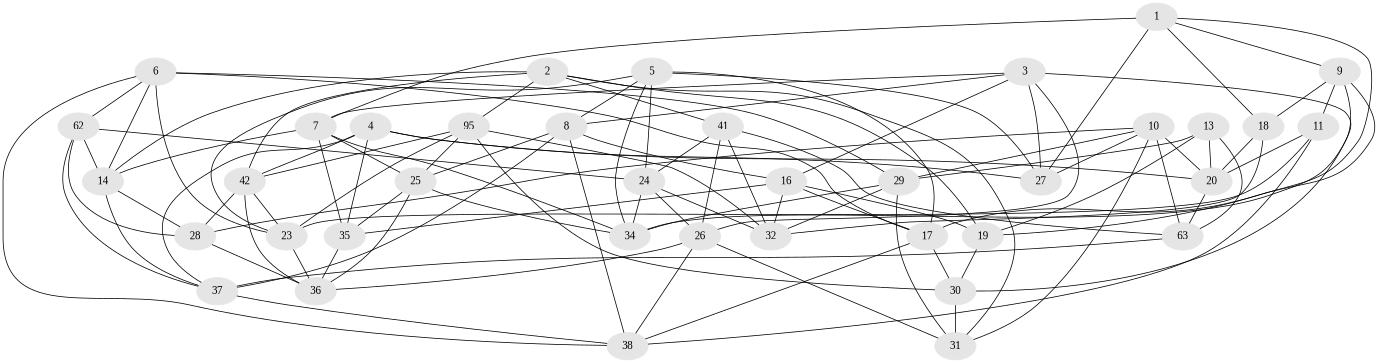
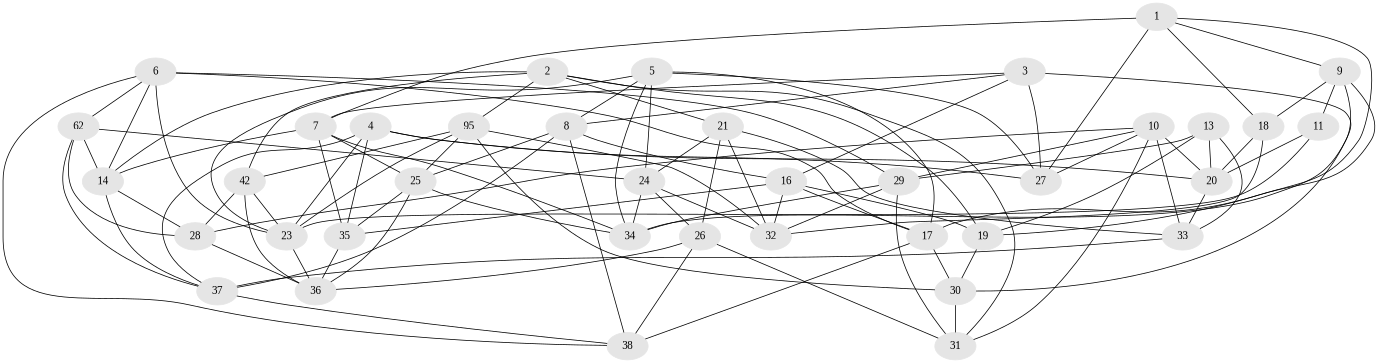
(723, 127) -> (723, 127)
(308, 155) -> (325, 186)
(1052, 202) -> none
(1183, 236) -> (1183, 236)
(1007, 305) -> none
